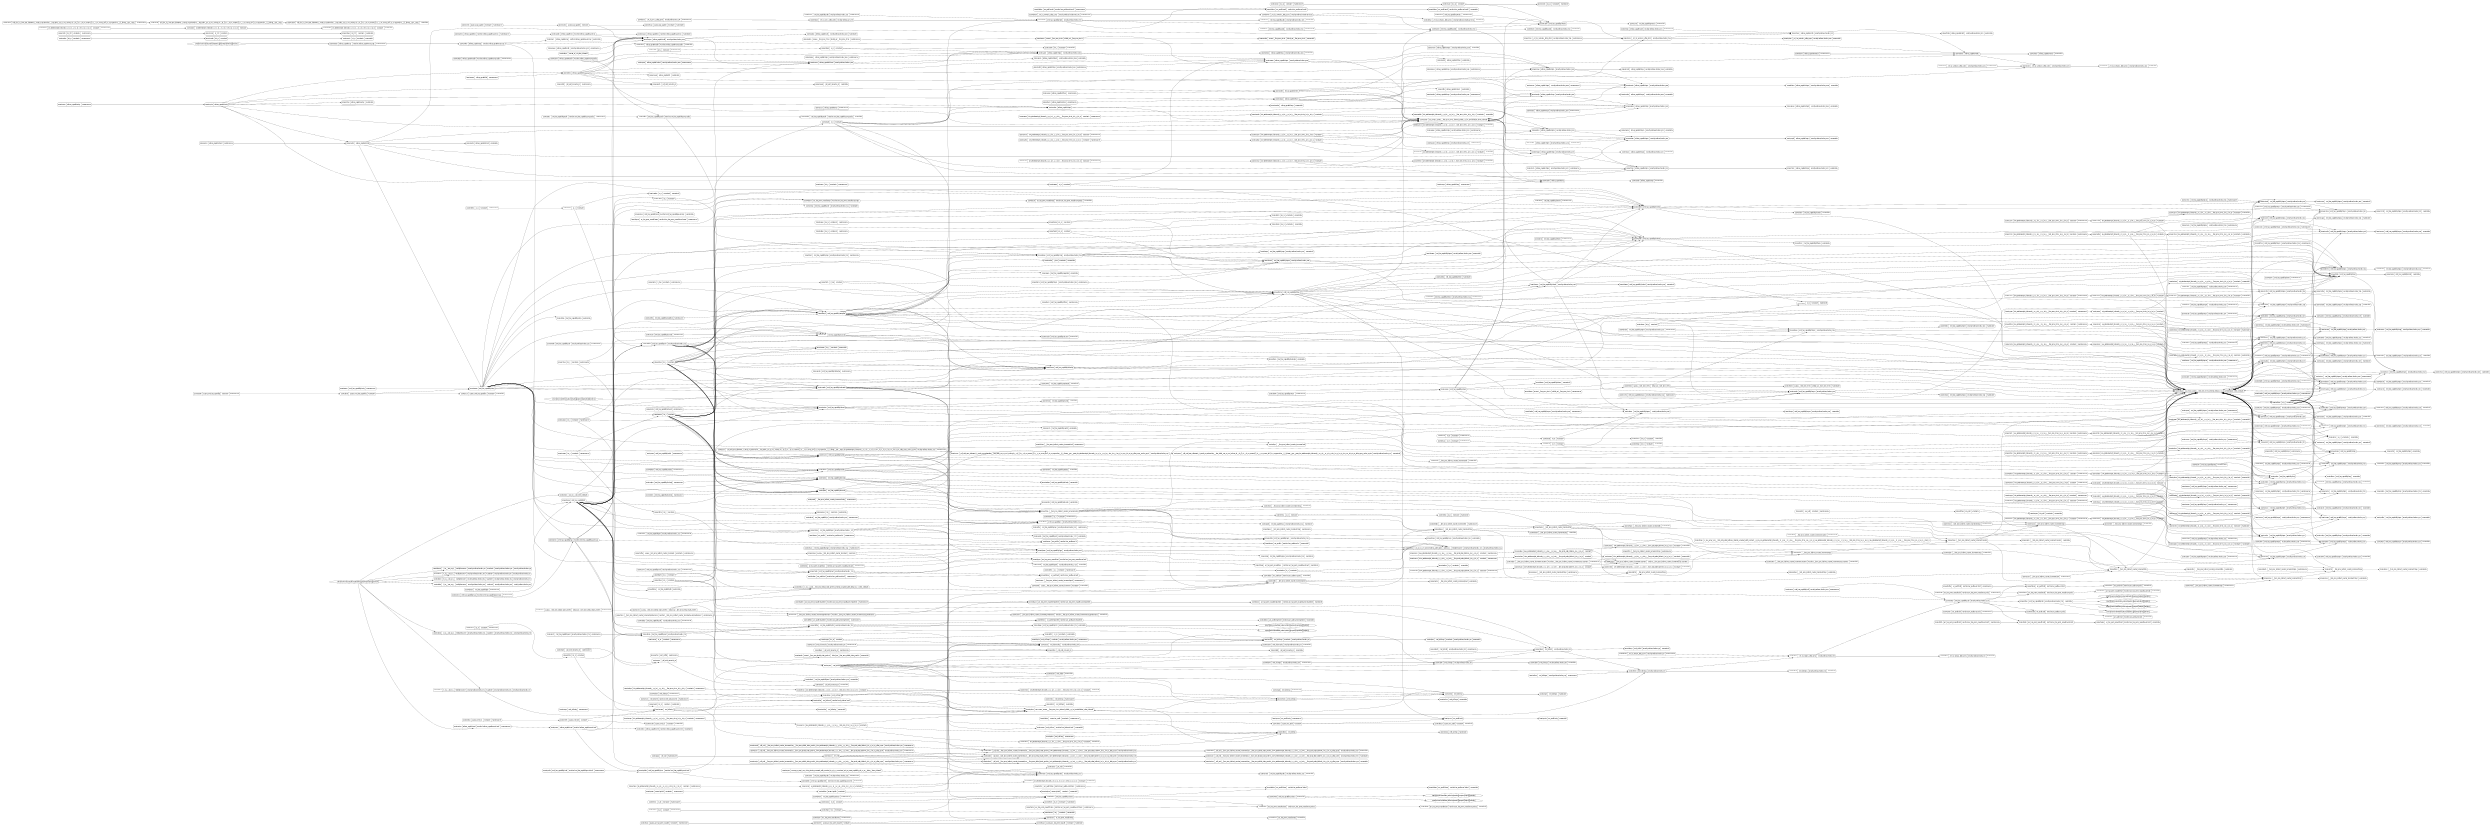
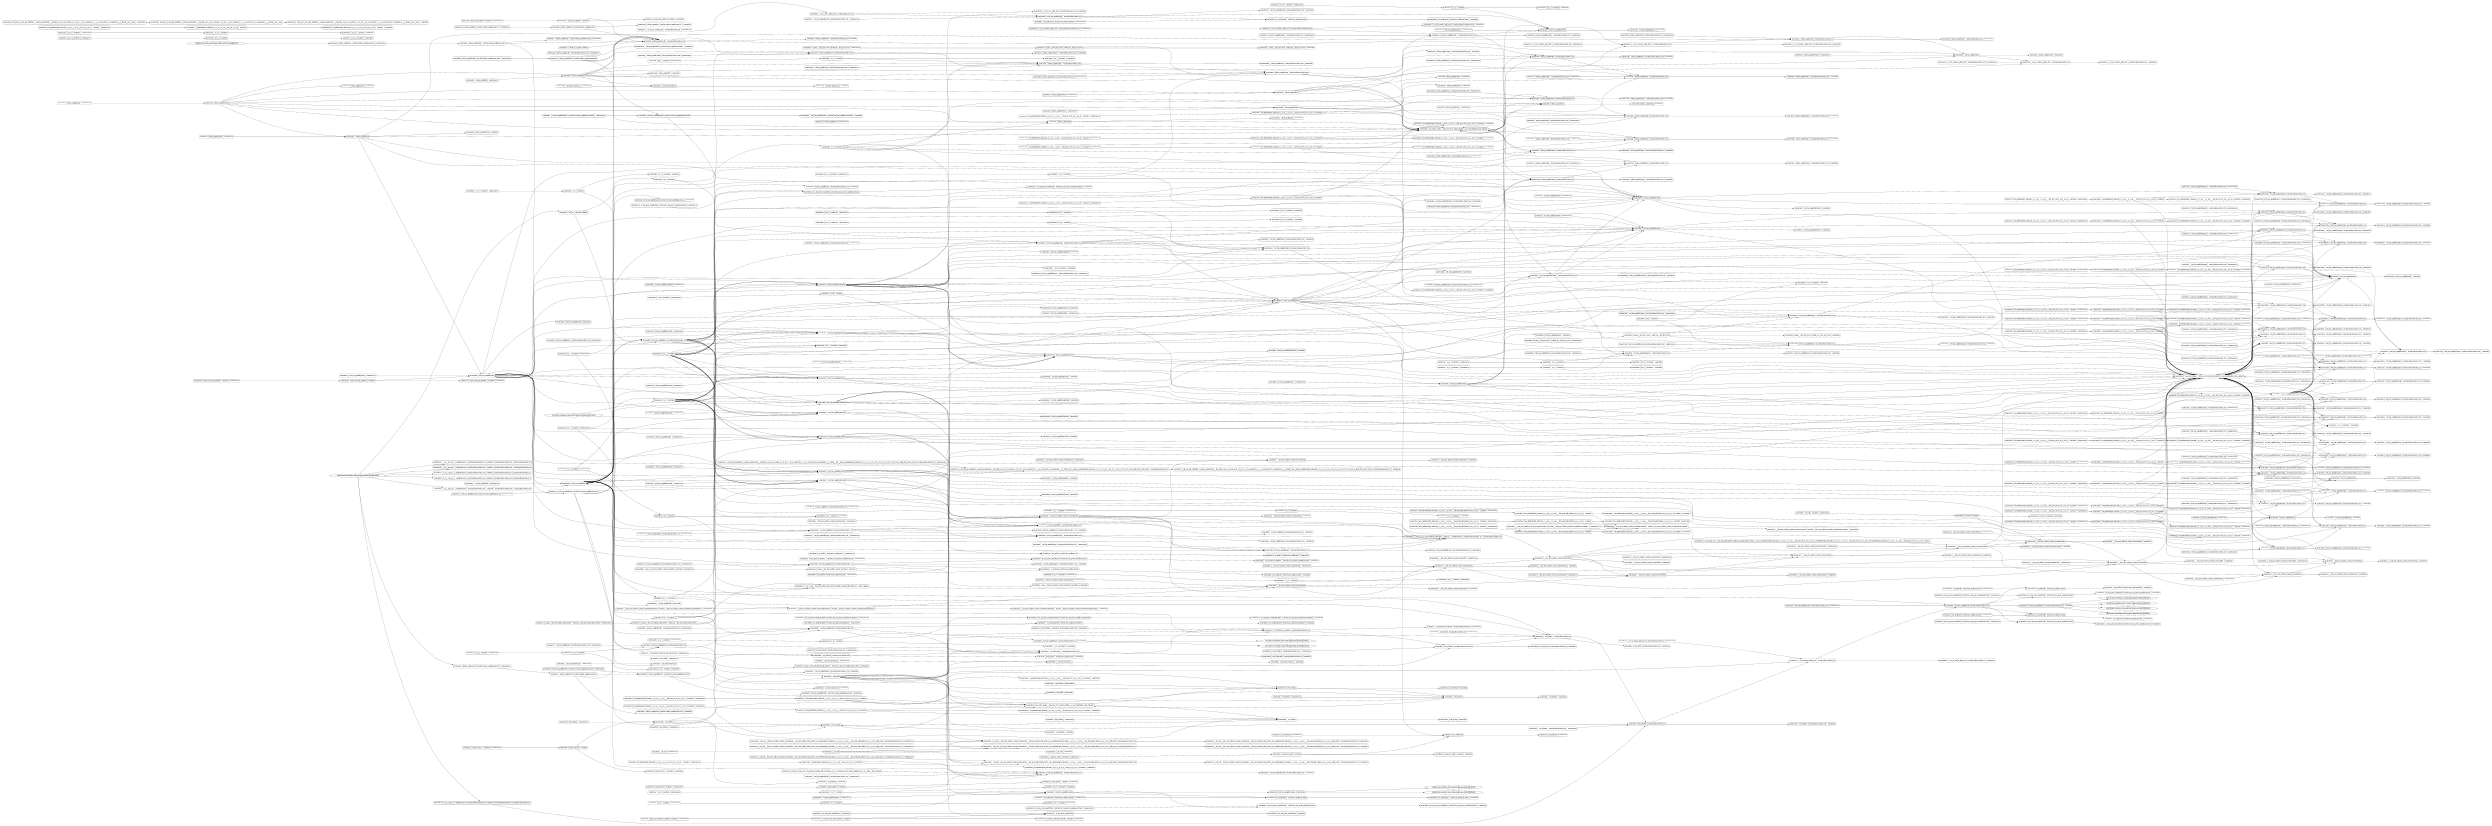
none -> (1060, 11)
